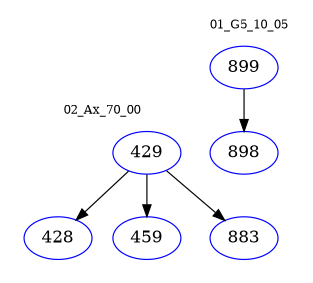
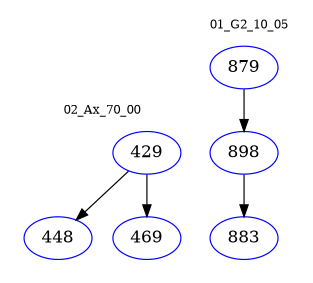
(249, 25) -> (249, 25)
(244, 68) -> (244, 68)
(182, 184) -> (244, 190)
(58, 238) -> (58, 238)
(147, 238) -> (147, 238)
